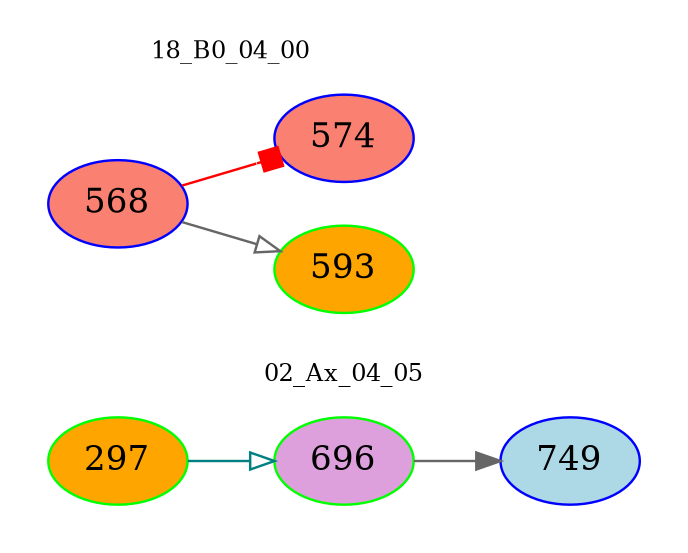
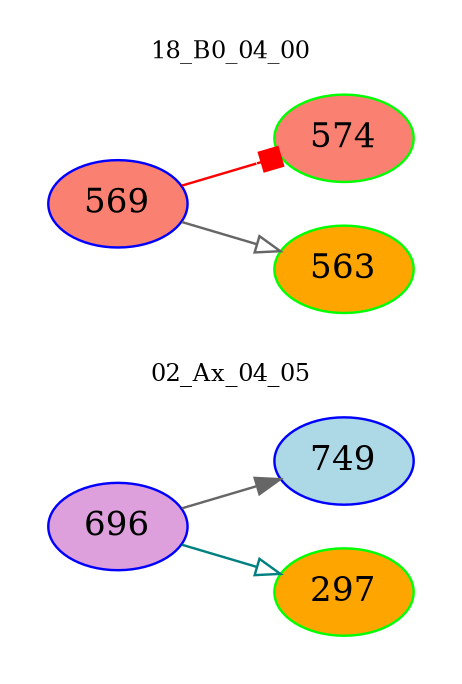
(344, 138) -> (344, 138)
(118, 204) -> (118, 204)
(344, 269) -> (344, 269)
(219, 461) -> (219, 556)
(344, 461) -> (118, 527)
